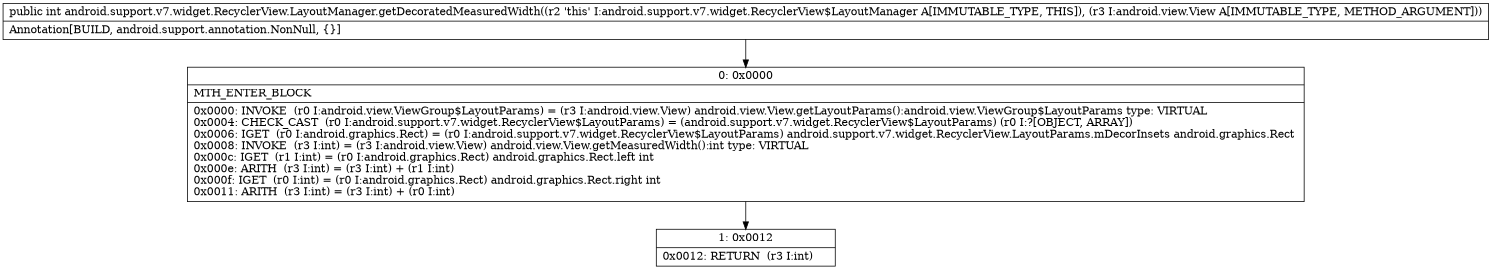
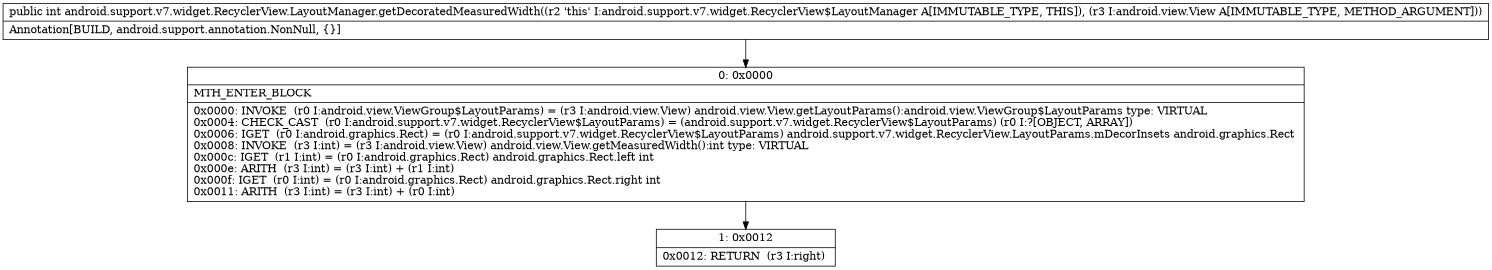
(740, 257) -> (746, 257)
